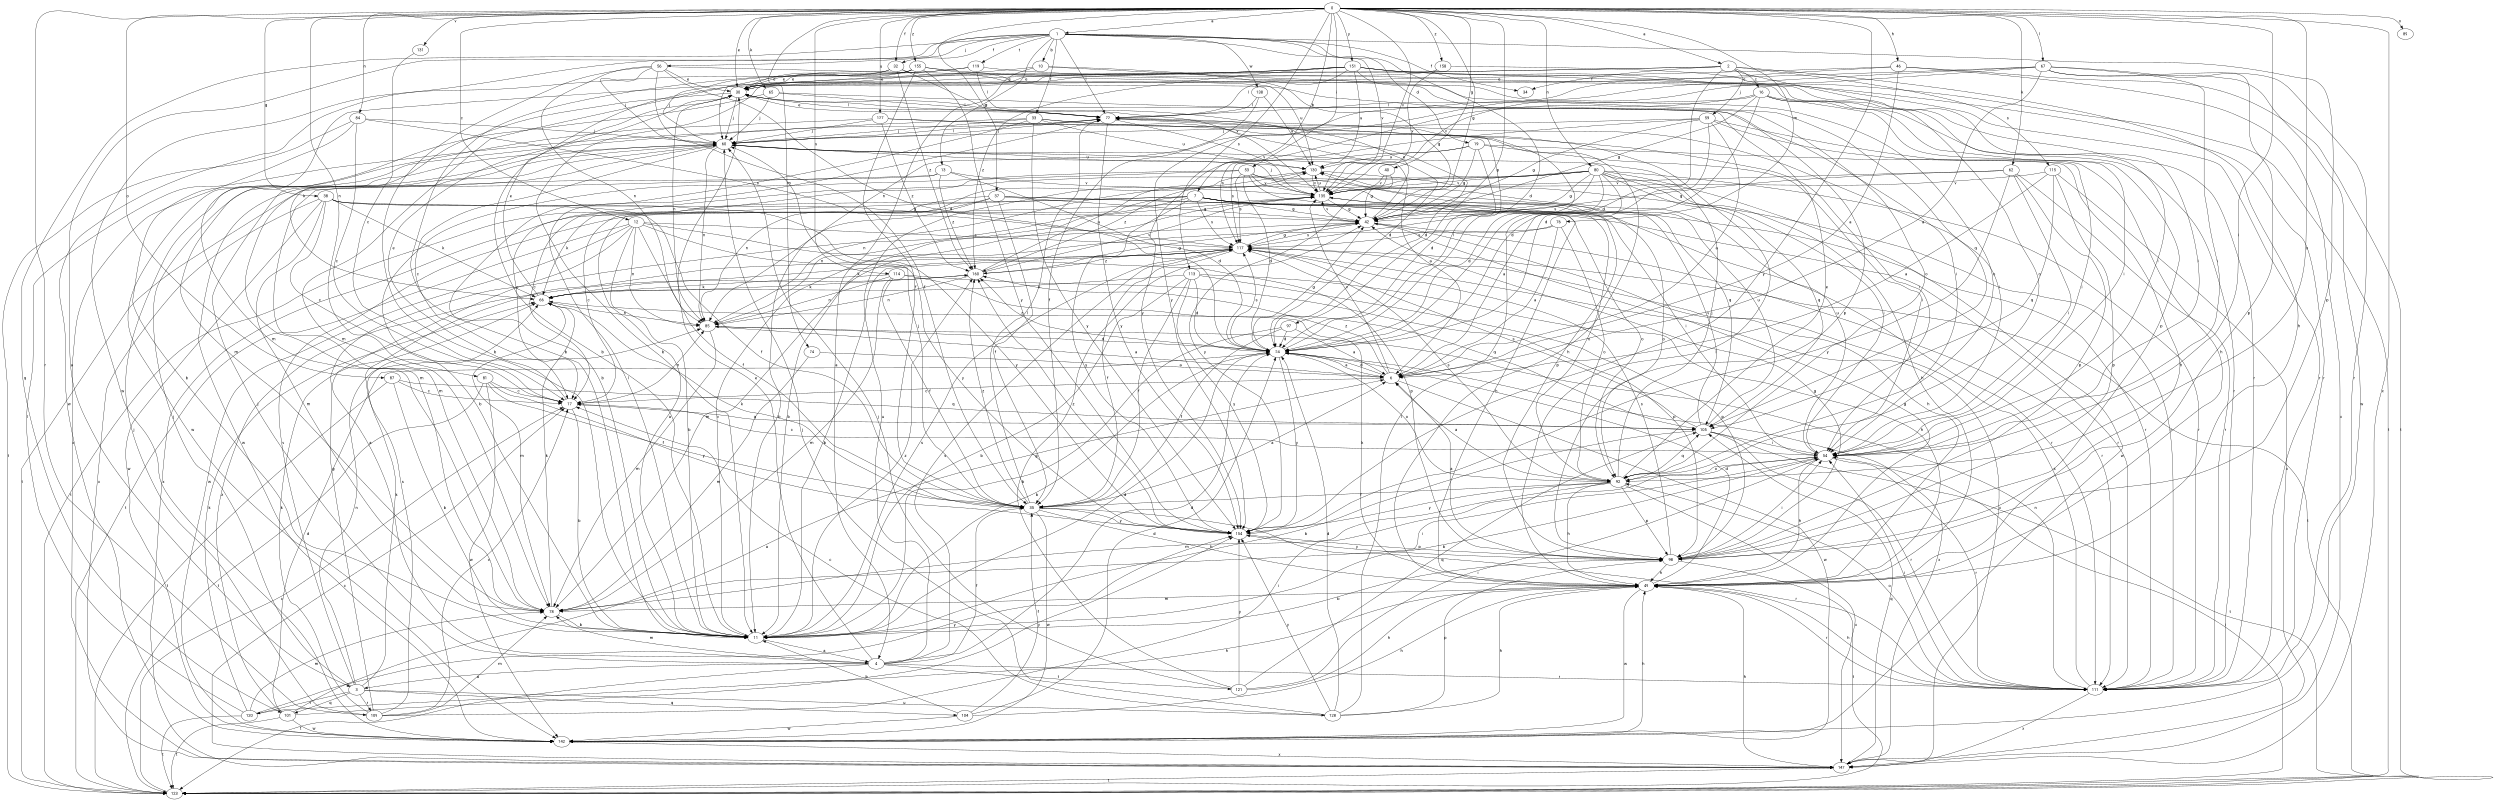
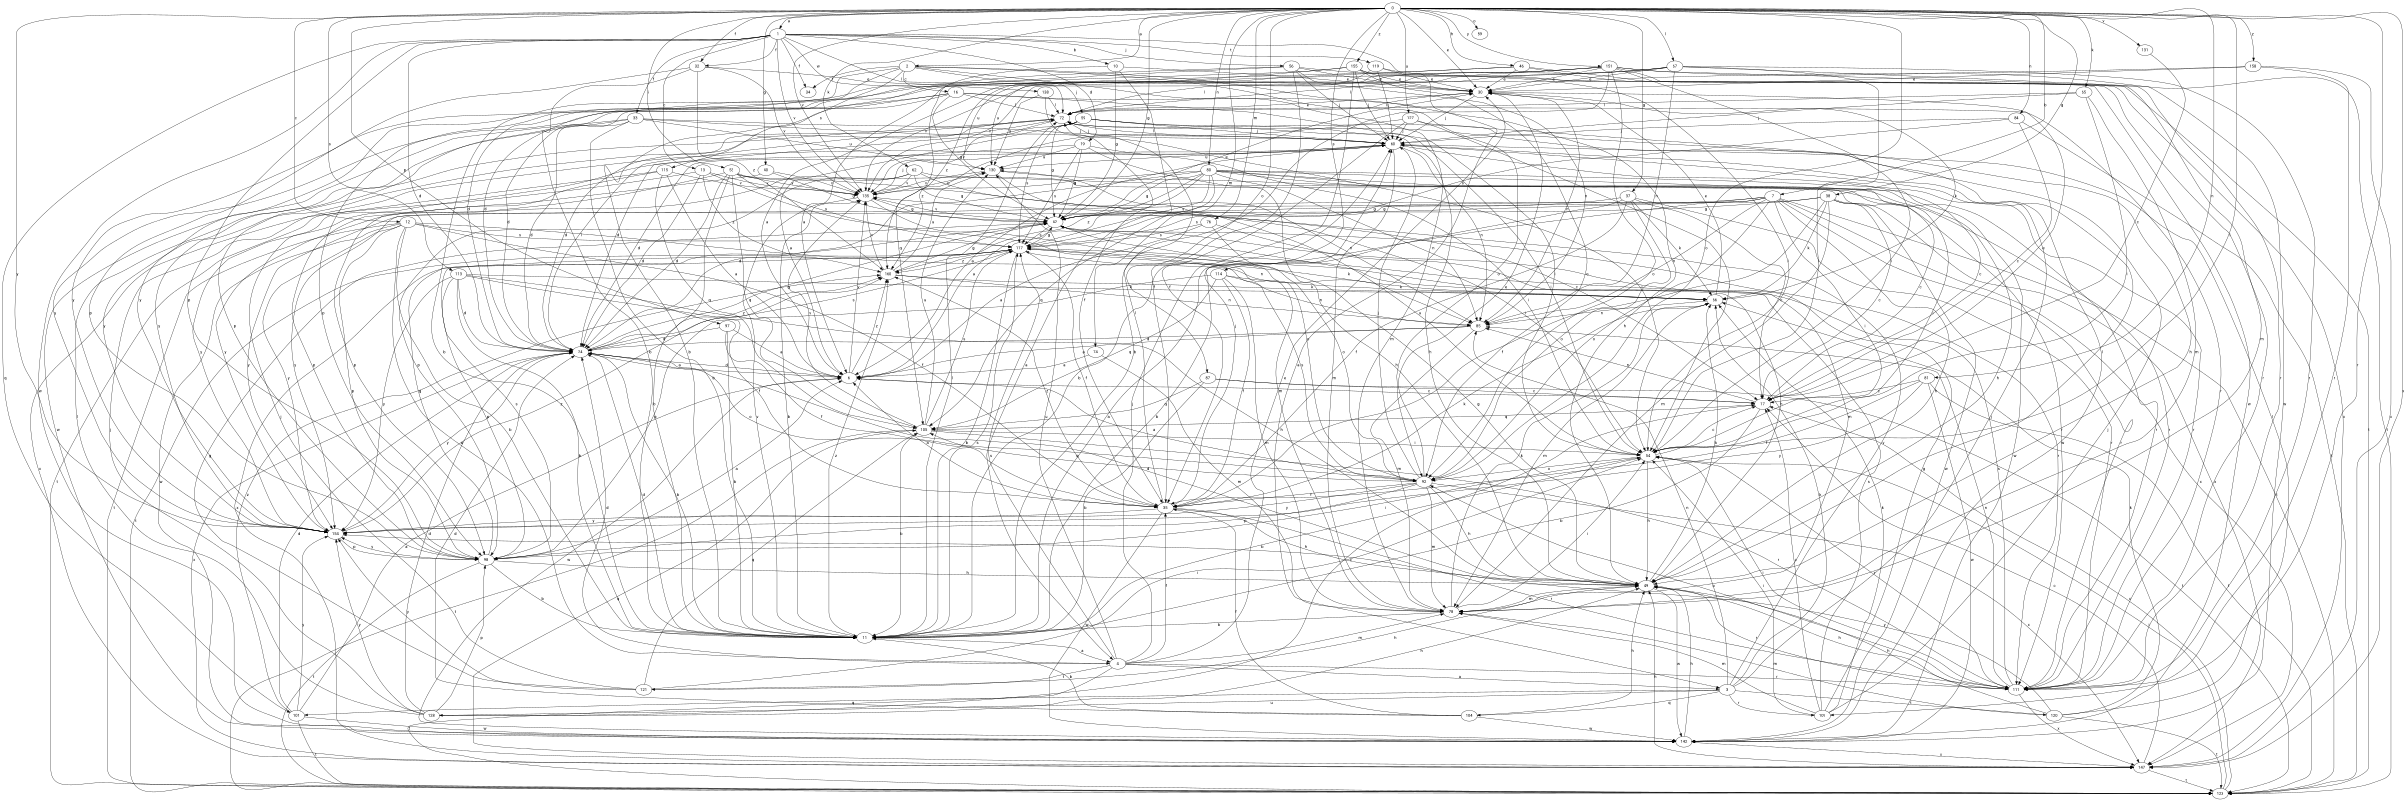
(162, 736) -> (2384, 435)
